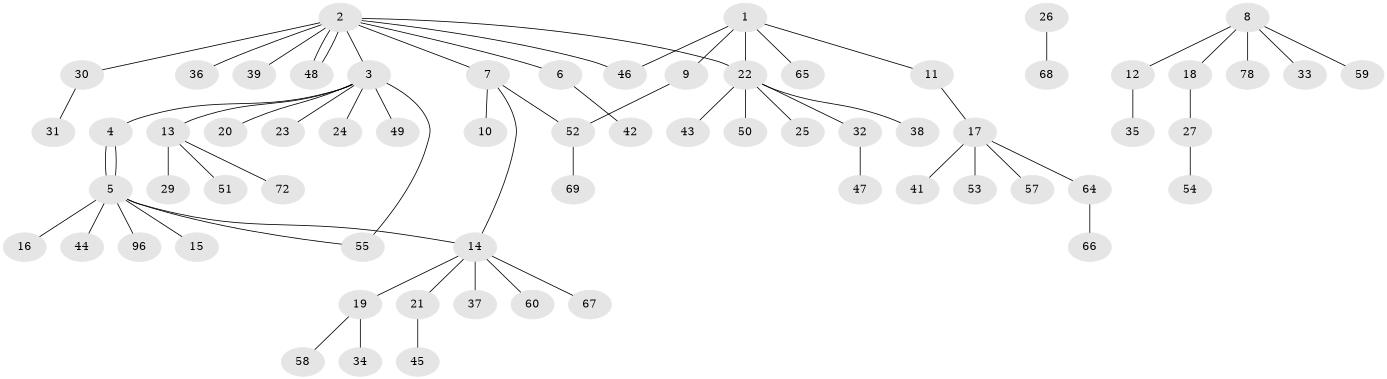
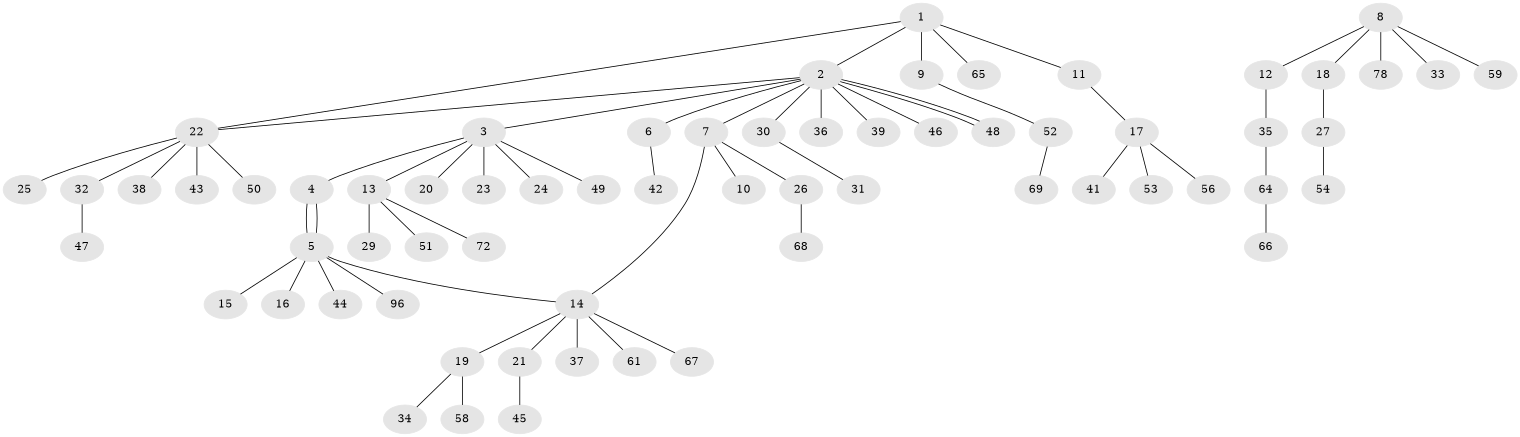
(685, 46) -> (871, 46)
(530, 104) -> (754, 161)
(1032, 161) -> (1266, 161)
(1032, 190) -> (1209, 190)
(363, 247) -> none
(533, 305) -> (635, 362)
